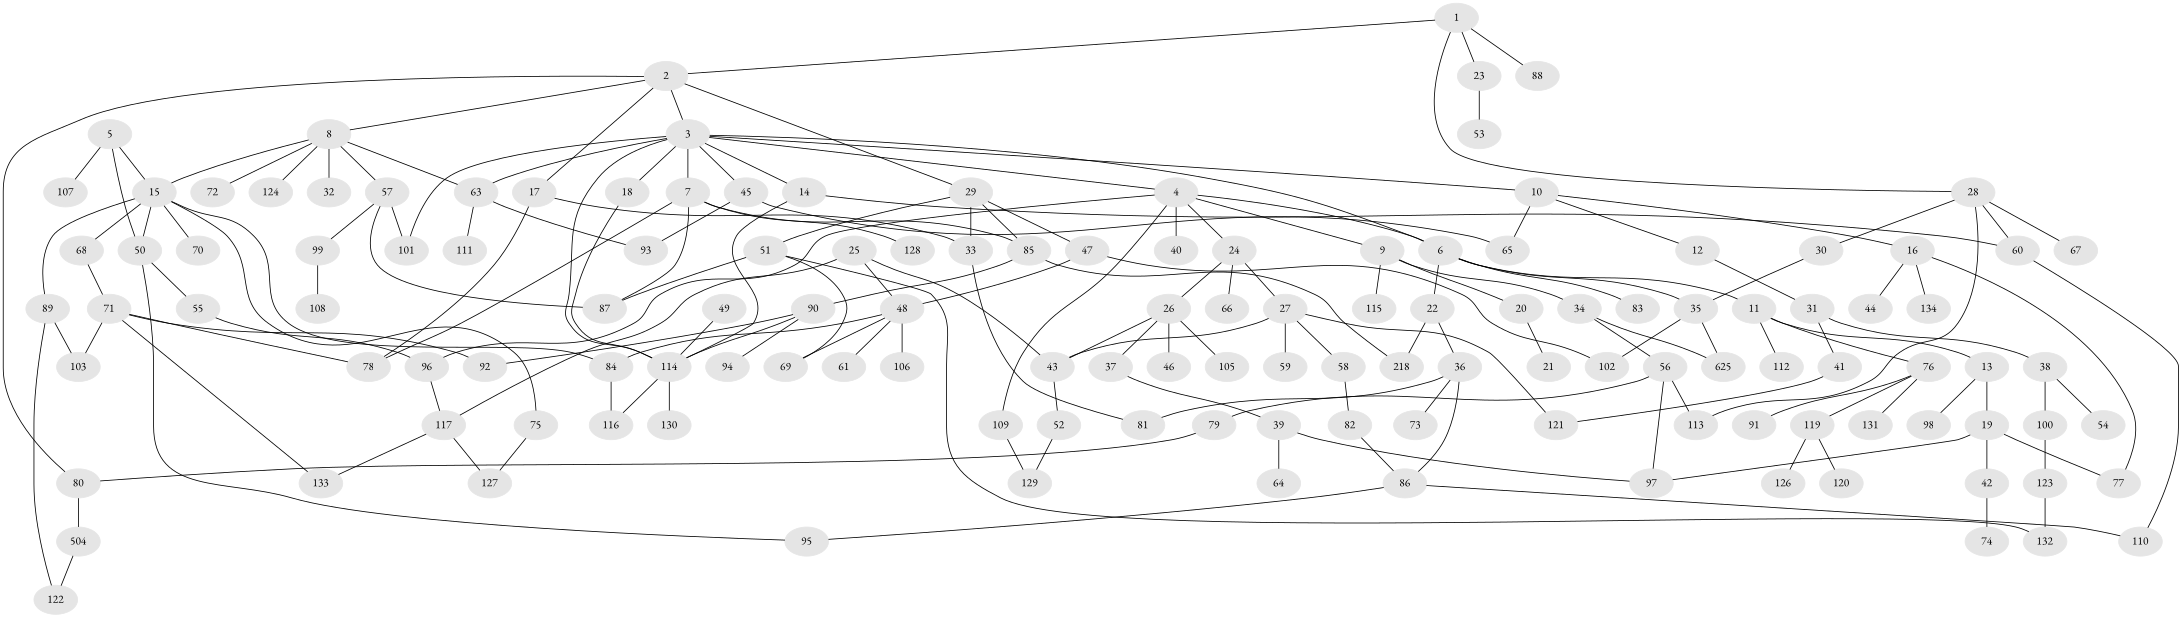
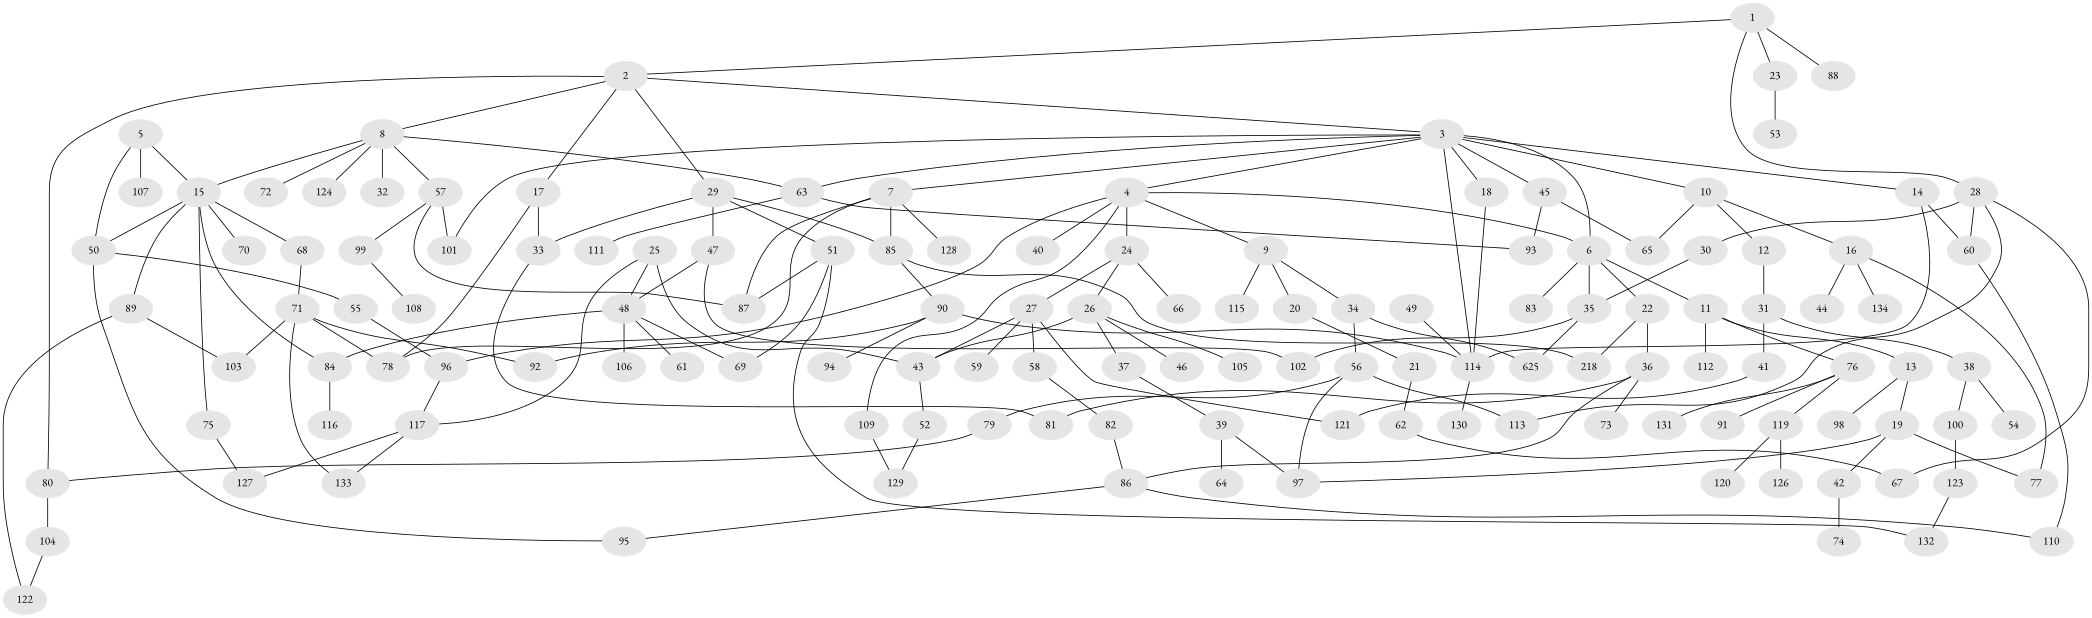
(640, 396) -> none
none -> (1401, 425)
(78, 542) -> (48, 542)
